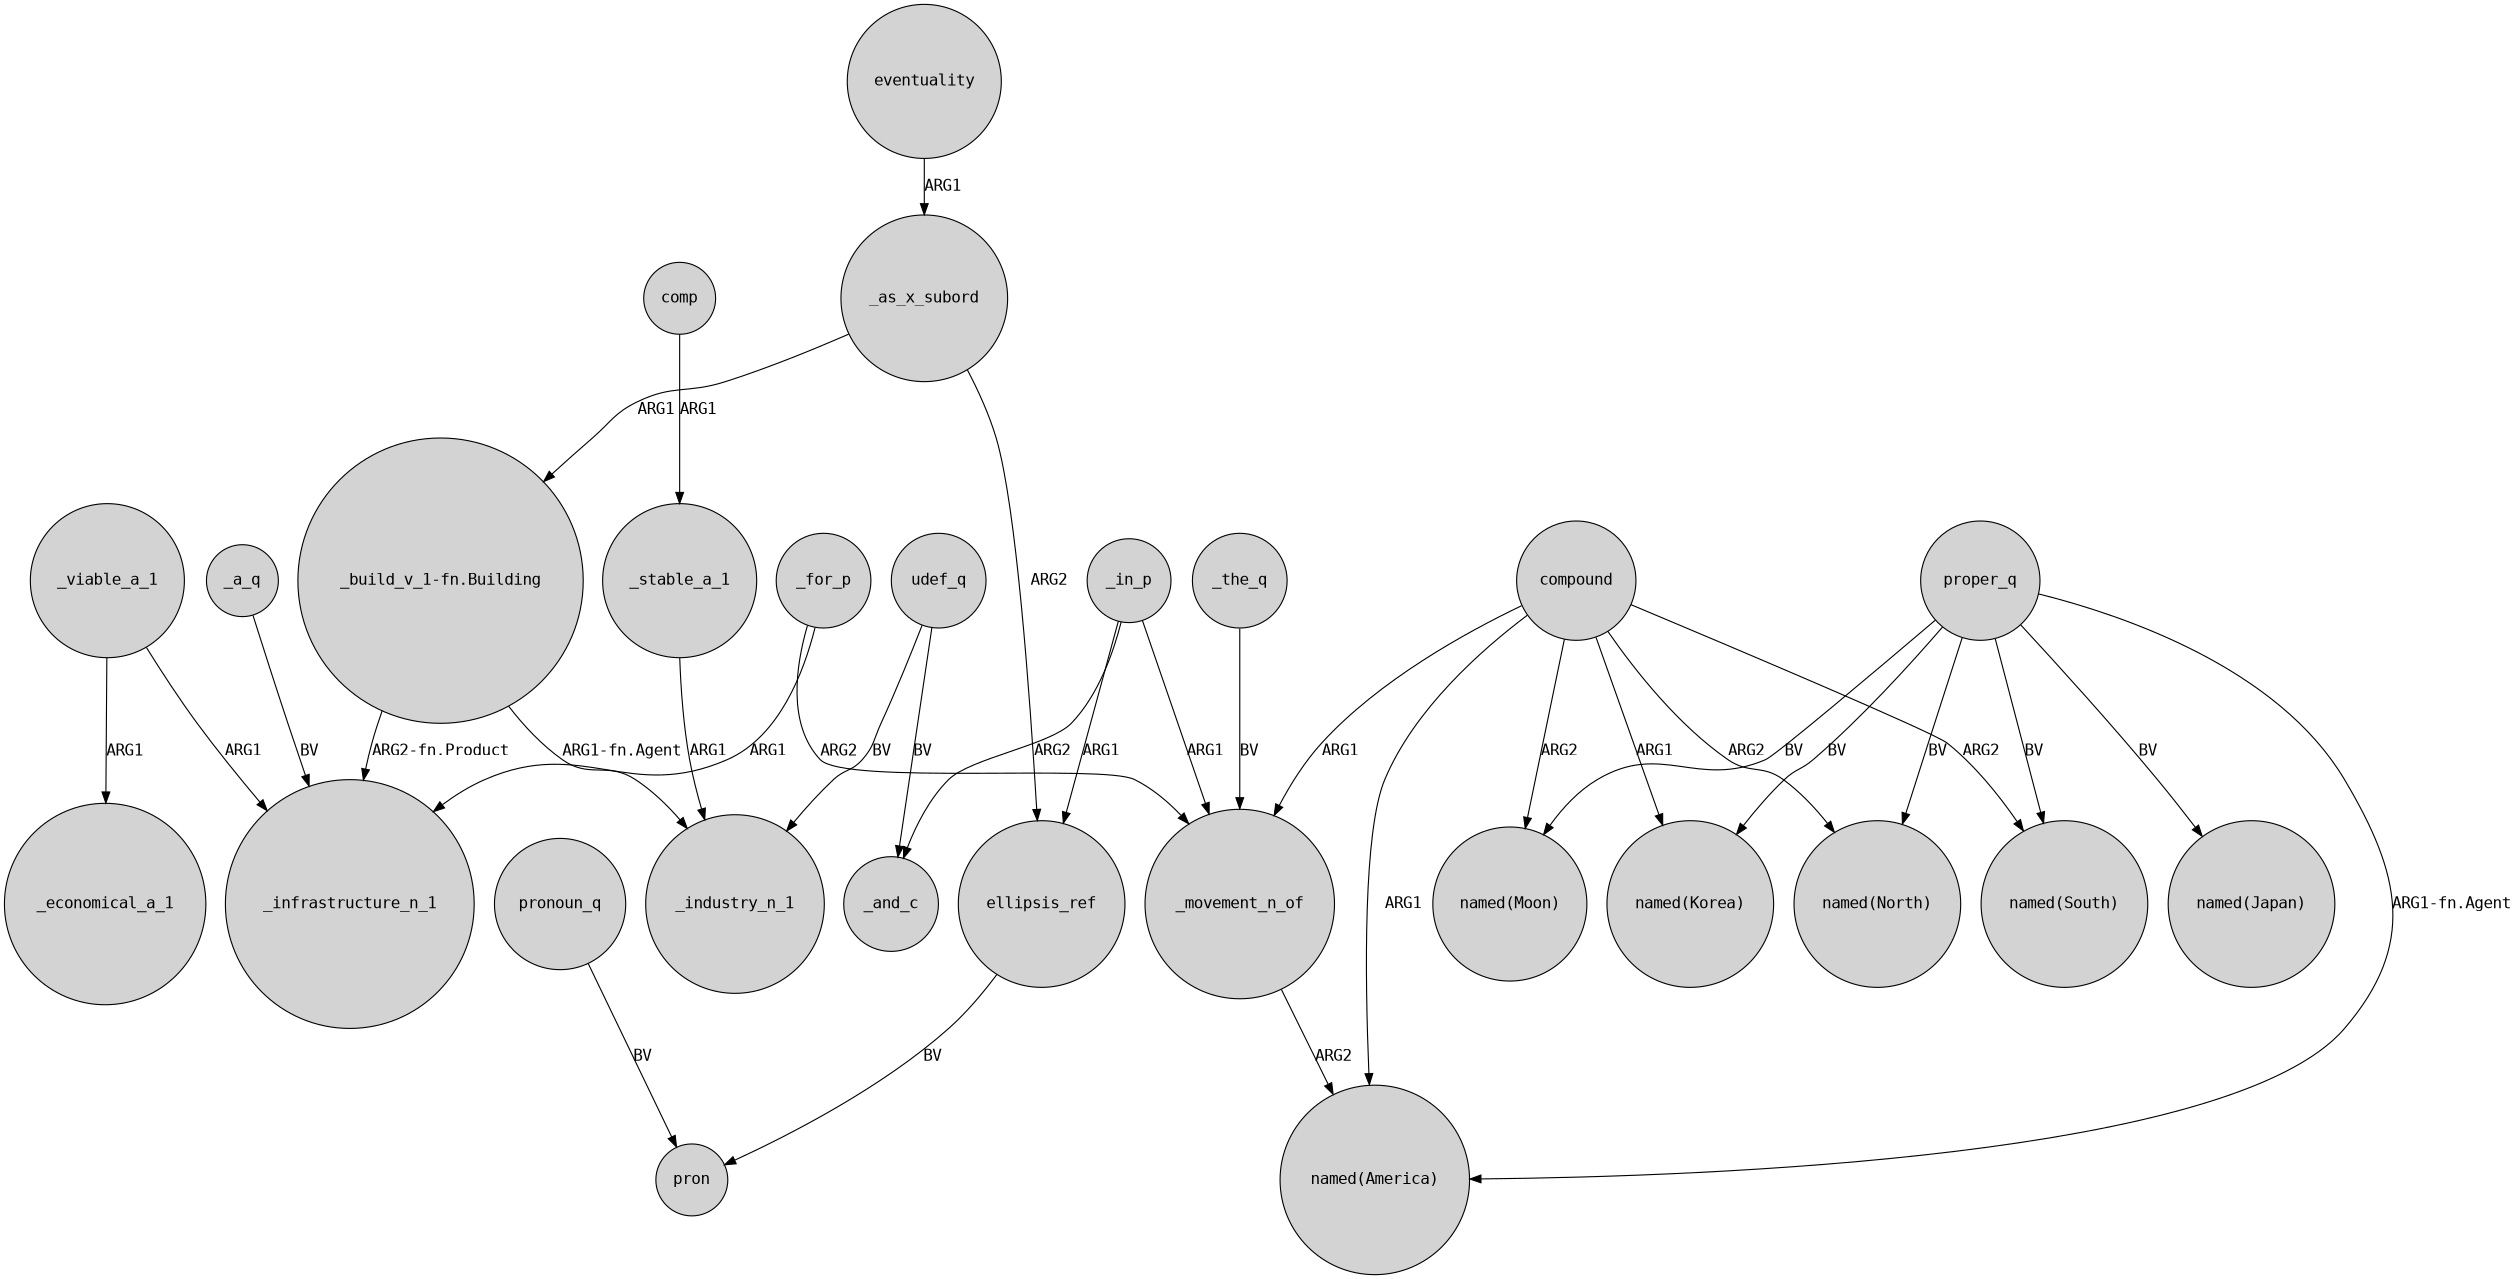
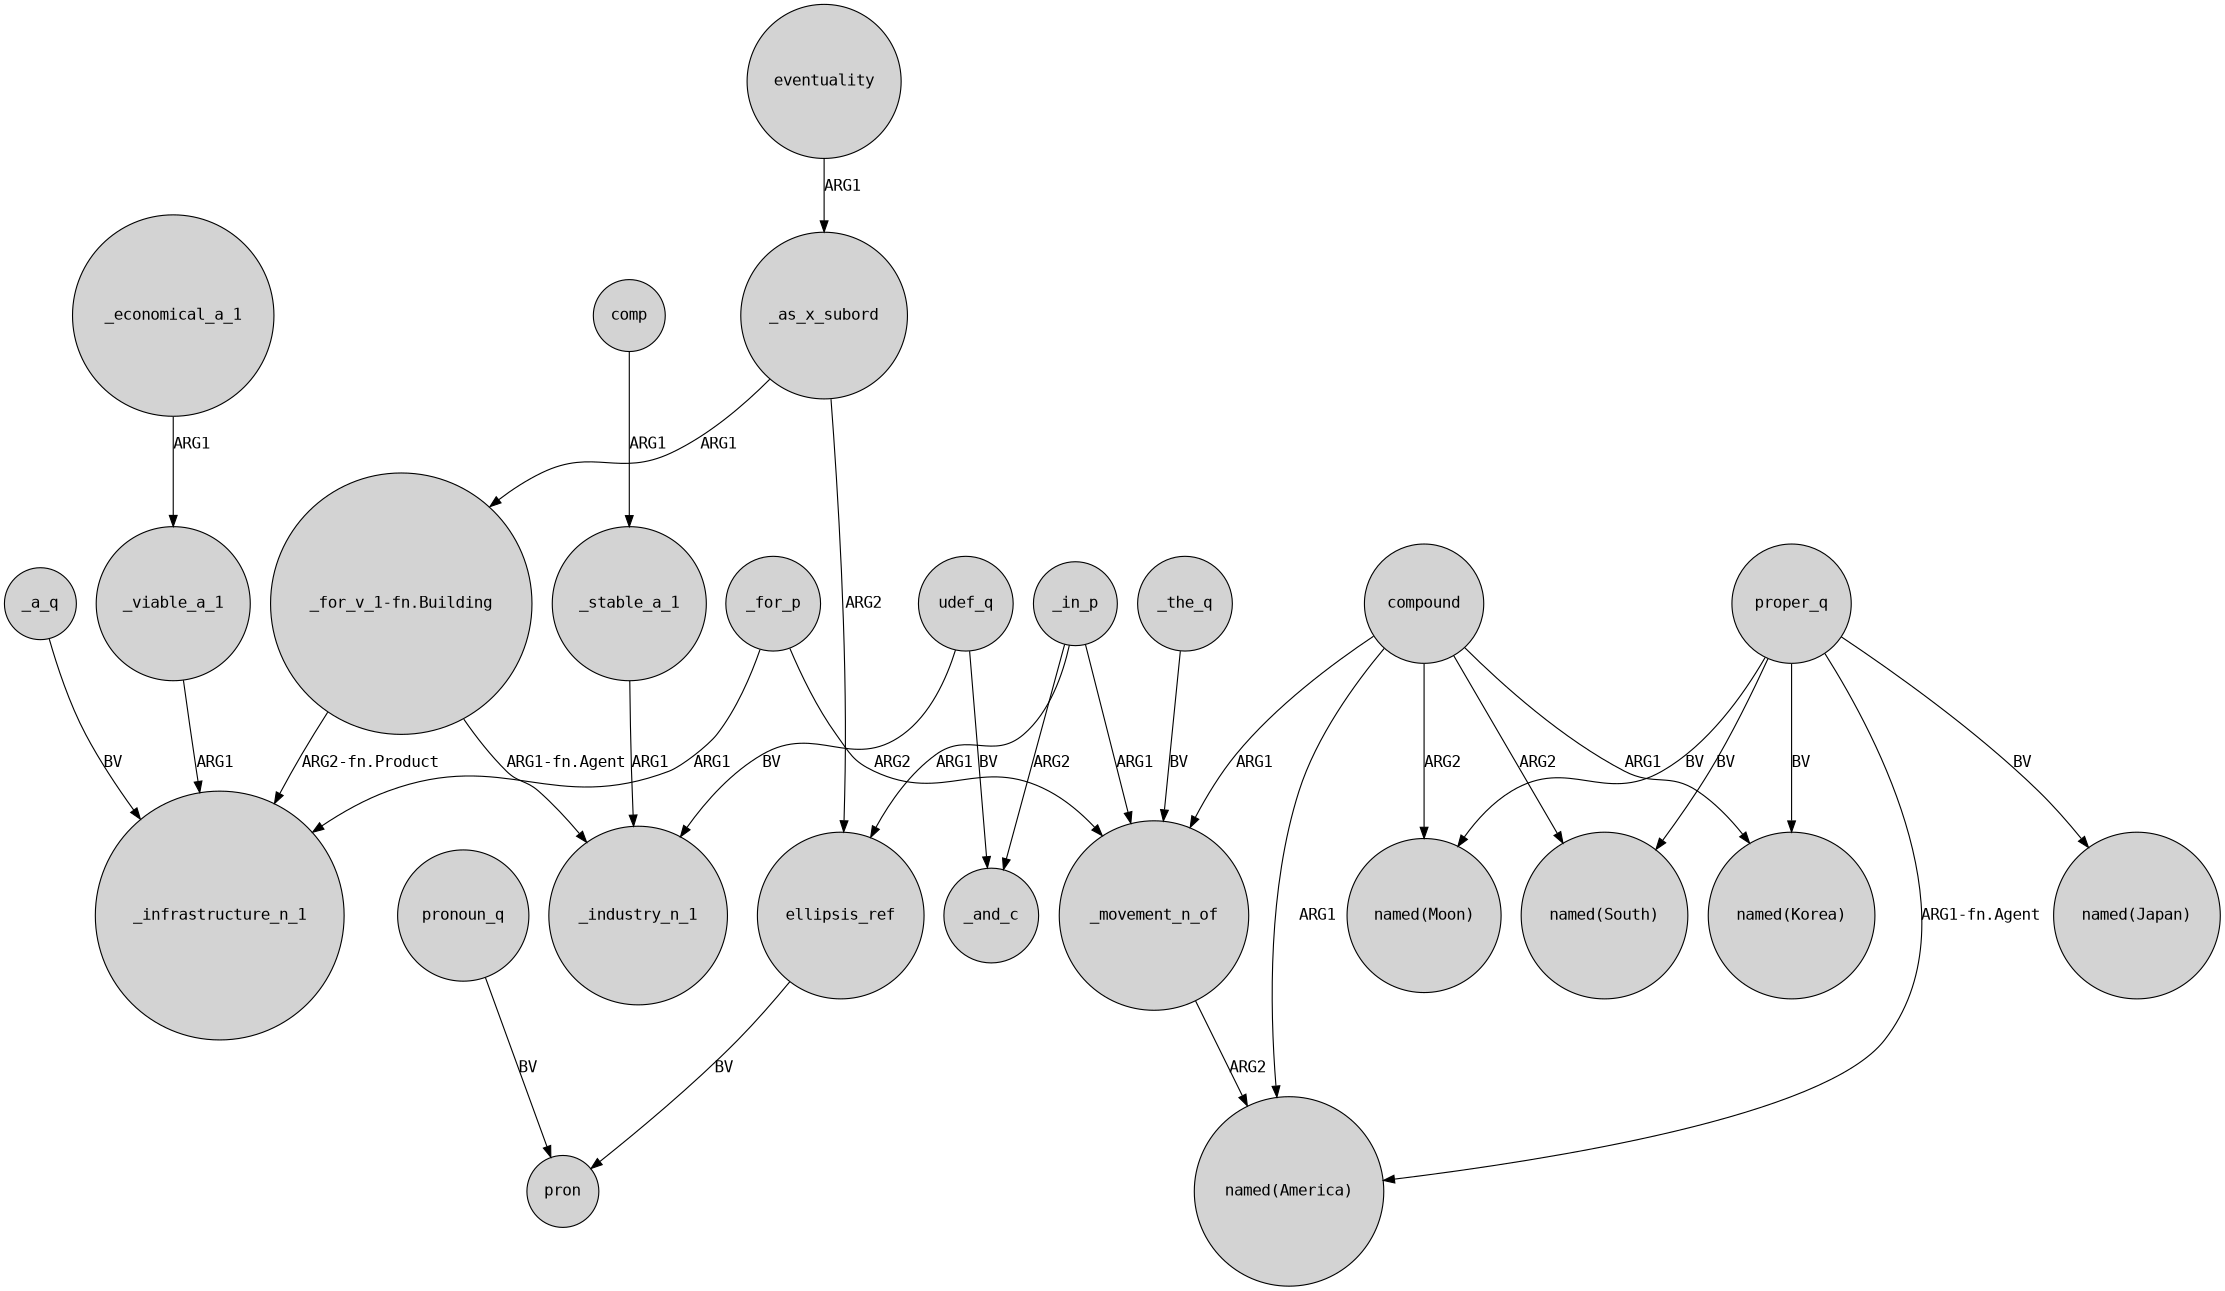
(441, 581) -> (401, 604)
(106, 725) -> (173, 466)
(1877, 904) -> none
